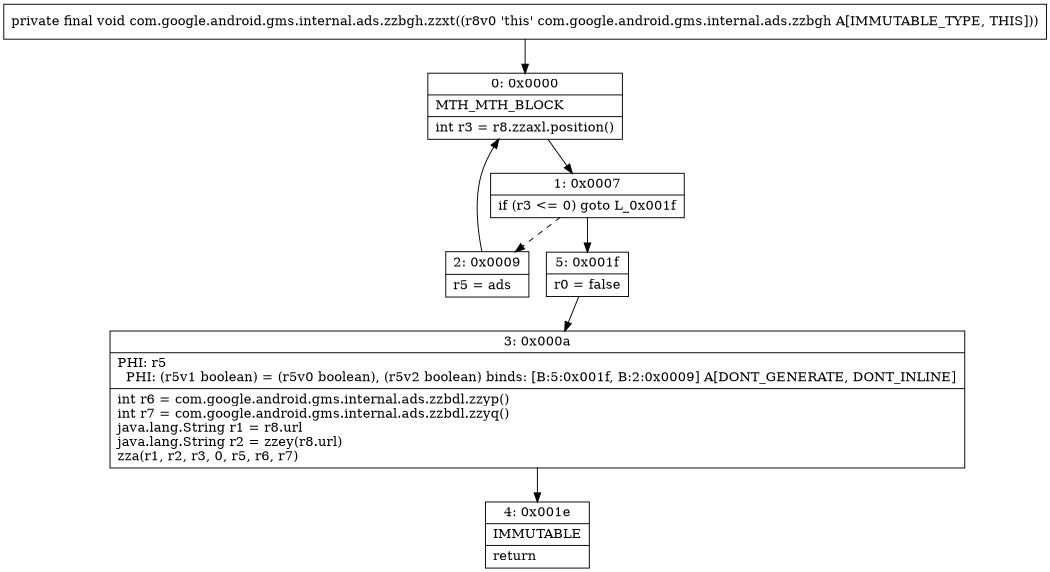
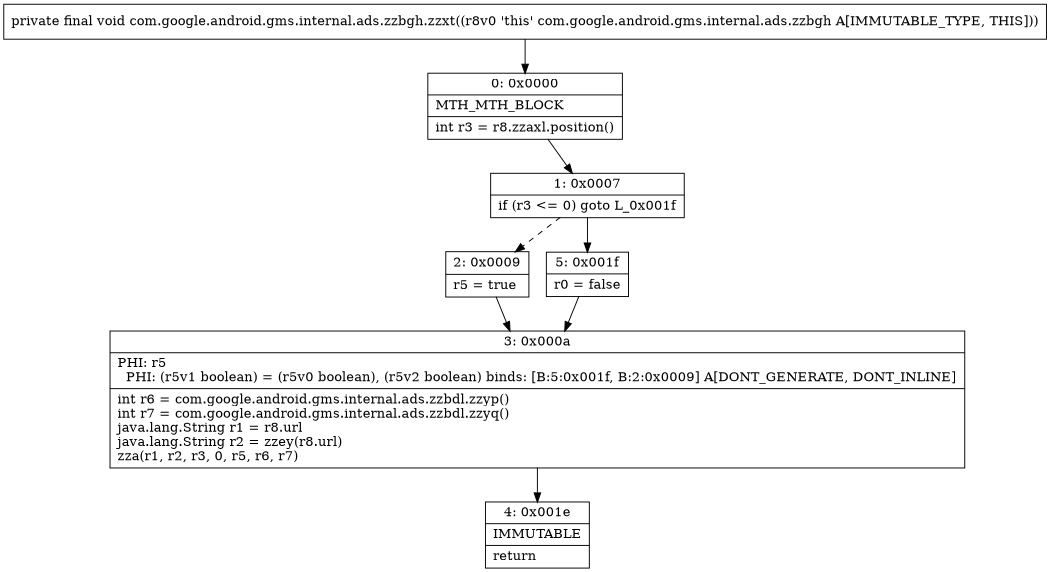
(478, 198) -> (501, 310)
(483, 285) -> (485, 285)
